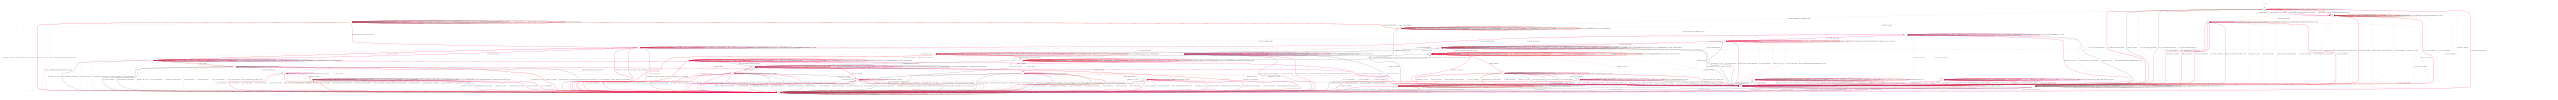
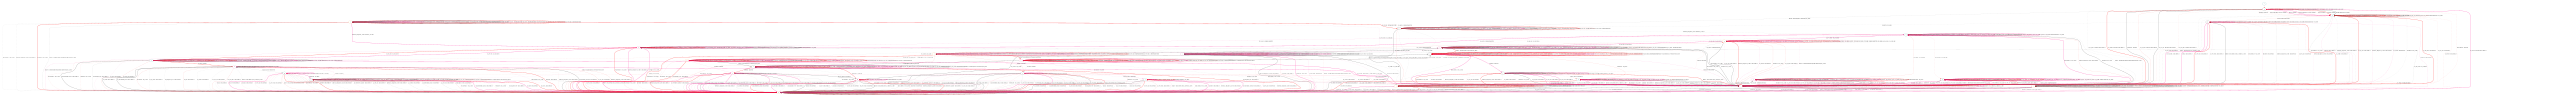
(1032, 50) -> (1128, 24)
